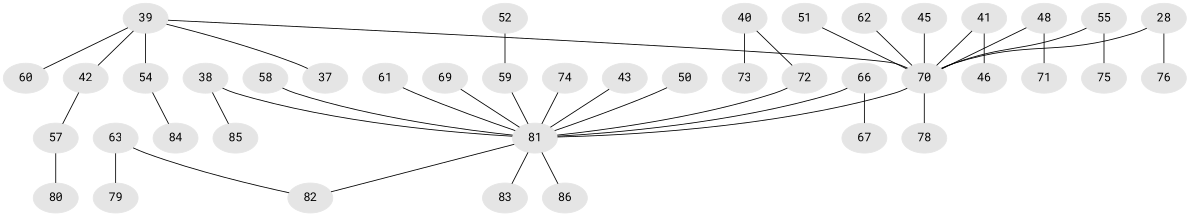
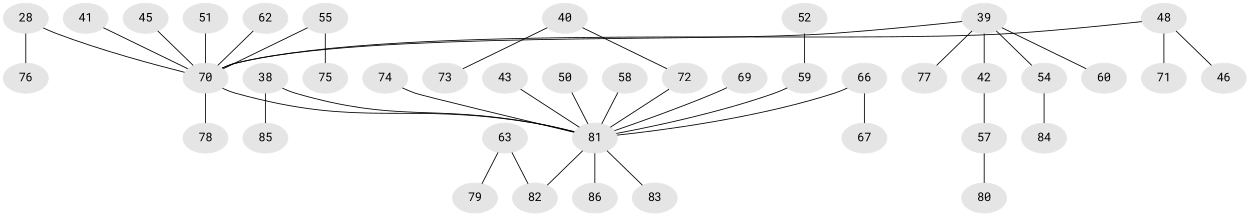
(984, 42) -> (1194, 48)
(325, 78) -> (924, 78)
(385, 78) -> none
